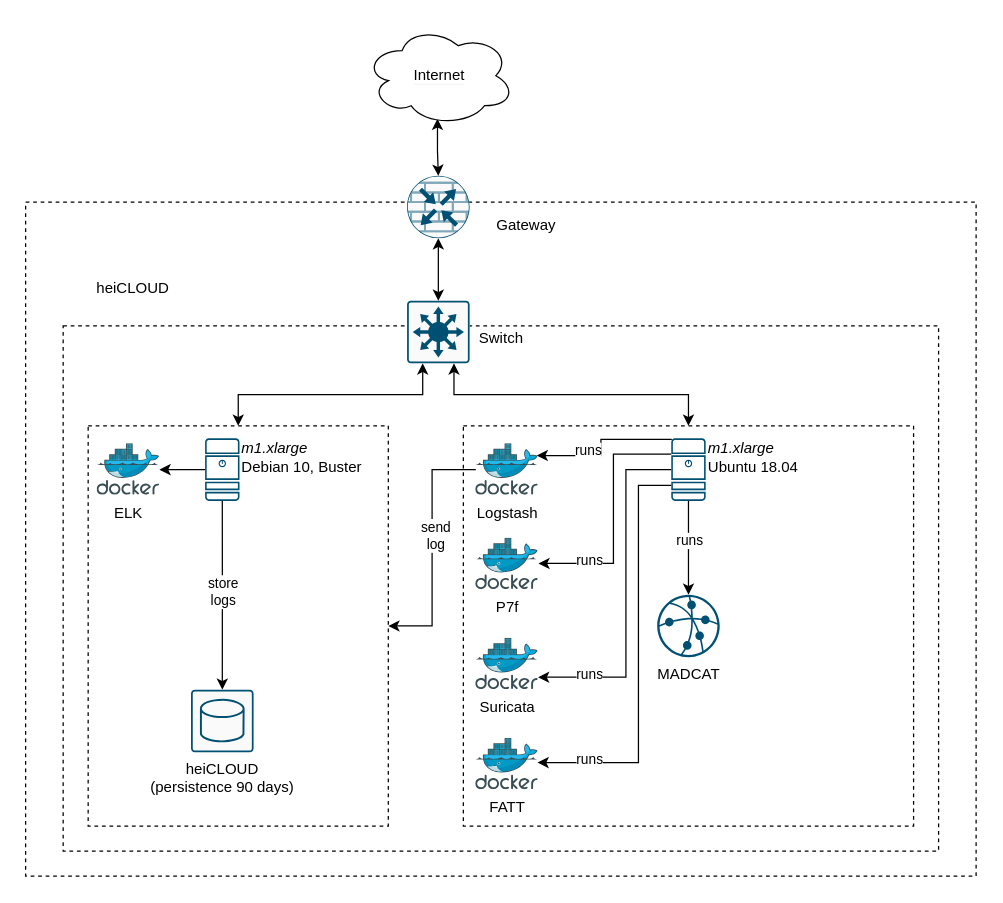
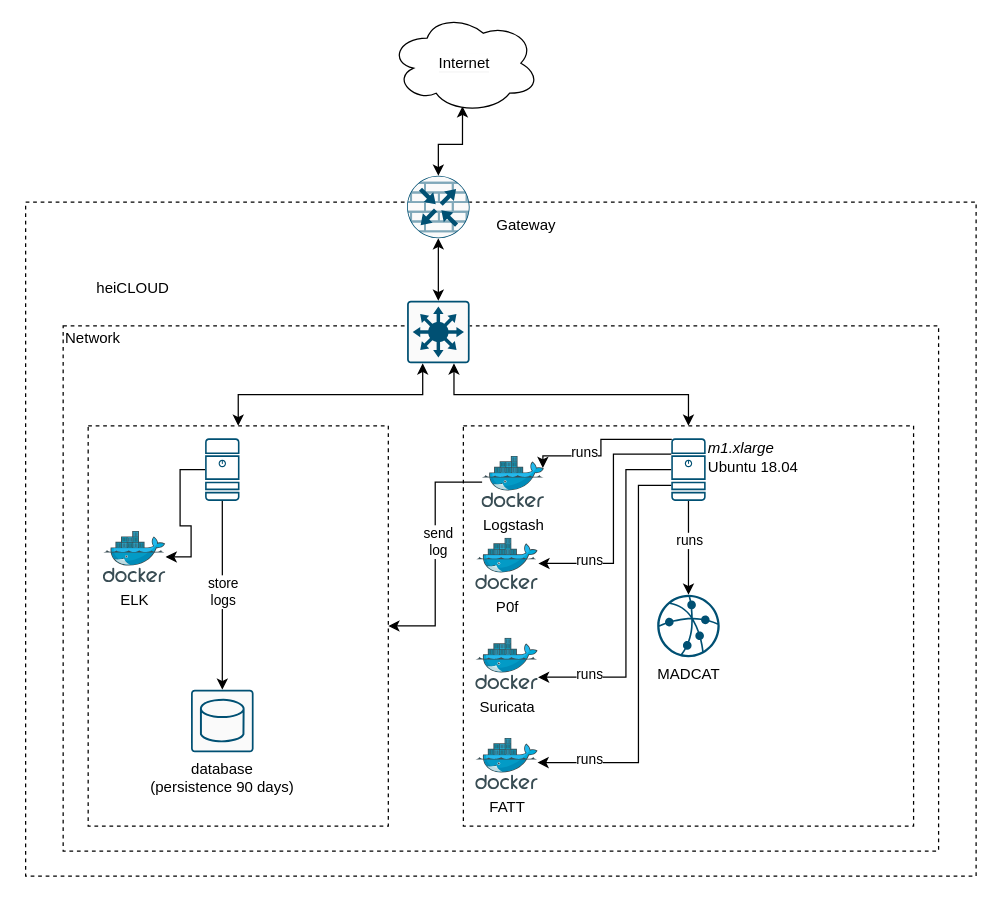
(439, 76) -> (464, 63)
none -> (101, 338)
(501, 338) -> none
(308, 457) -> none
(128, 469) -> (135, 557)
(507, 469) -> (513, 482)
(508, 607) -> (508, 607)
(223, 779) -> (223, 779)
